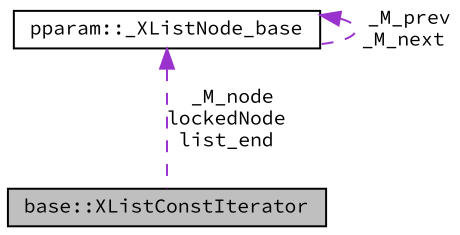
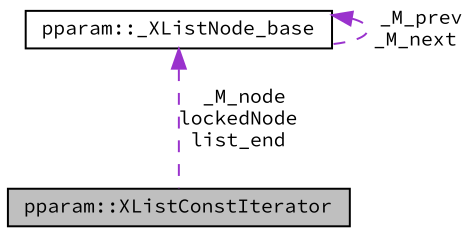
(167, 208) -> (179, 208)
